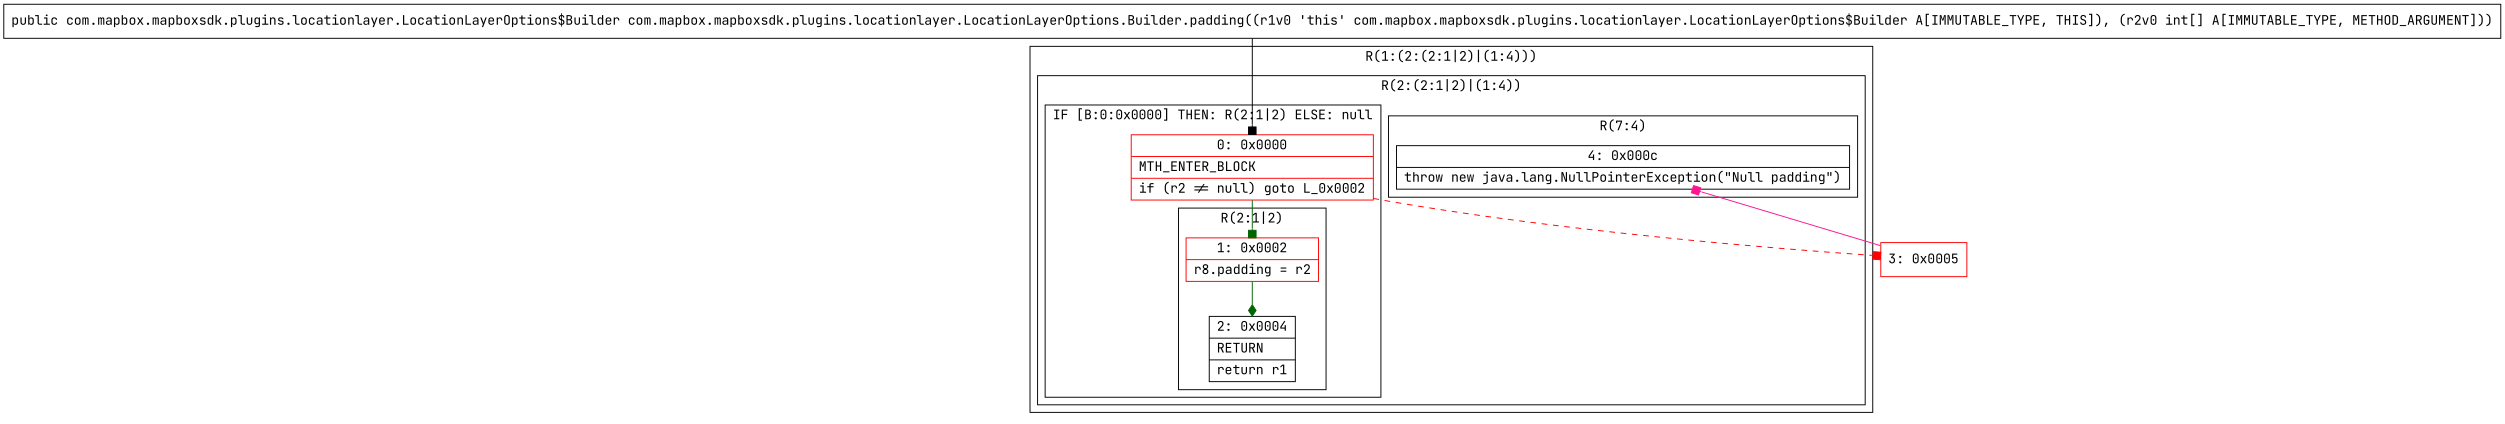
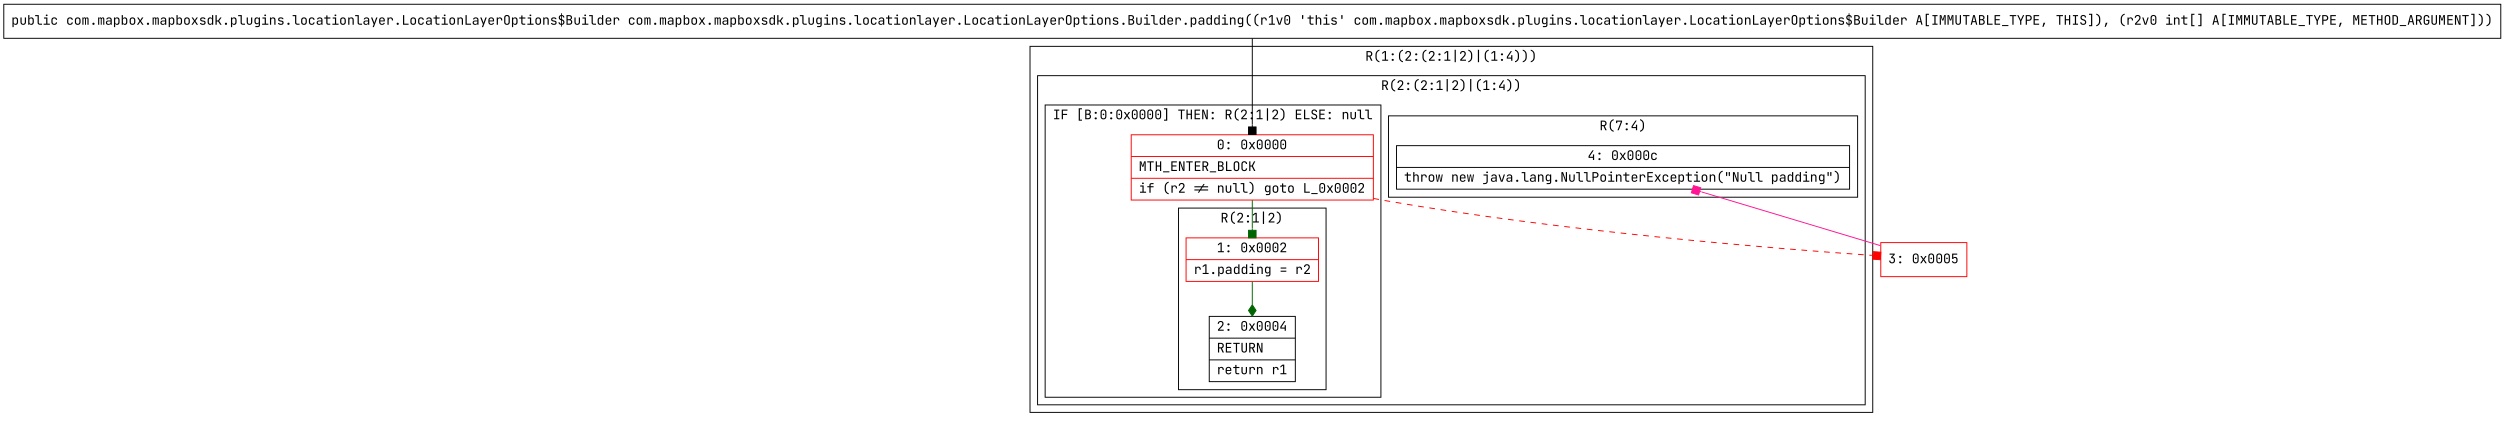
(1252, 270) -> (1252, 270)
